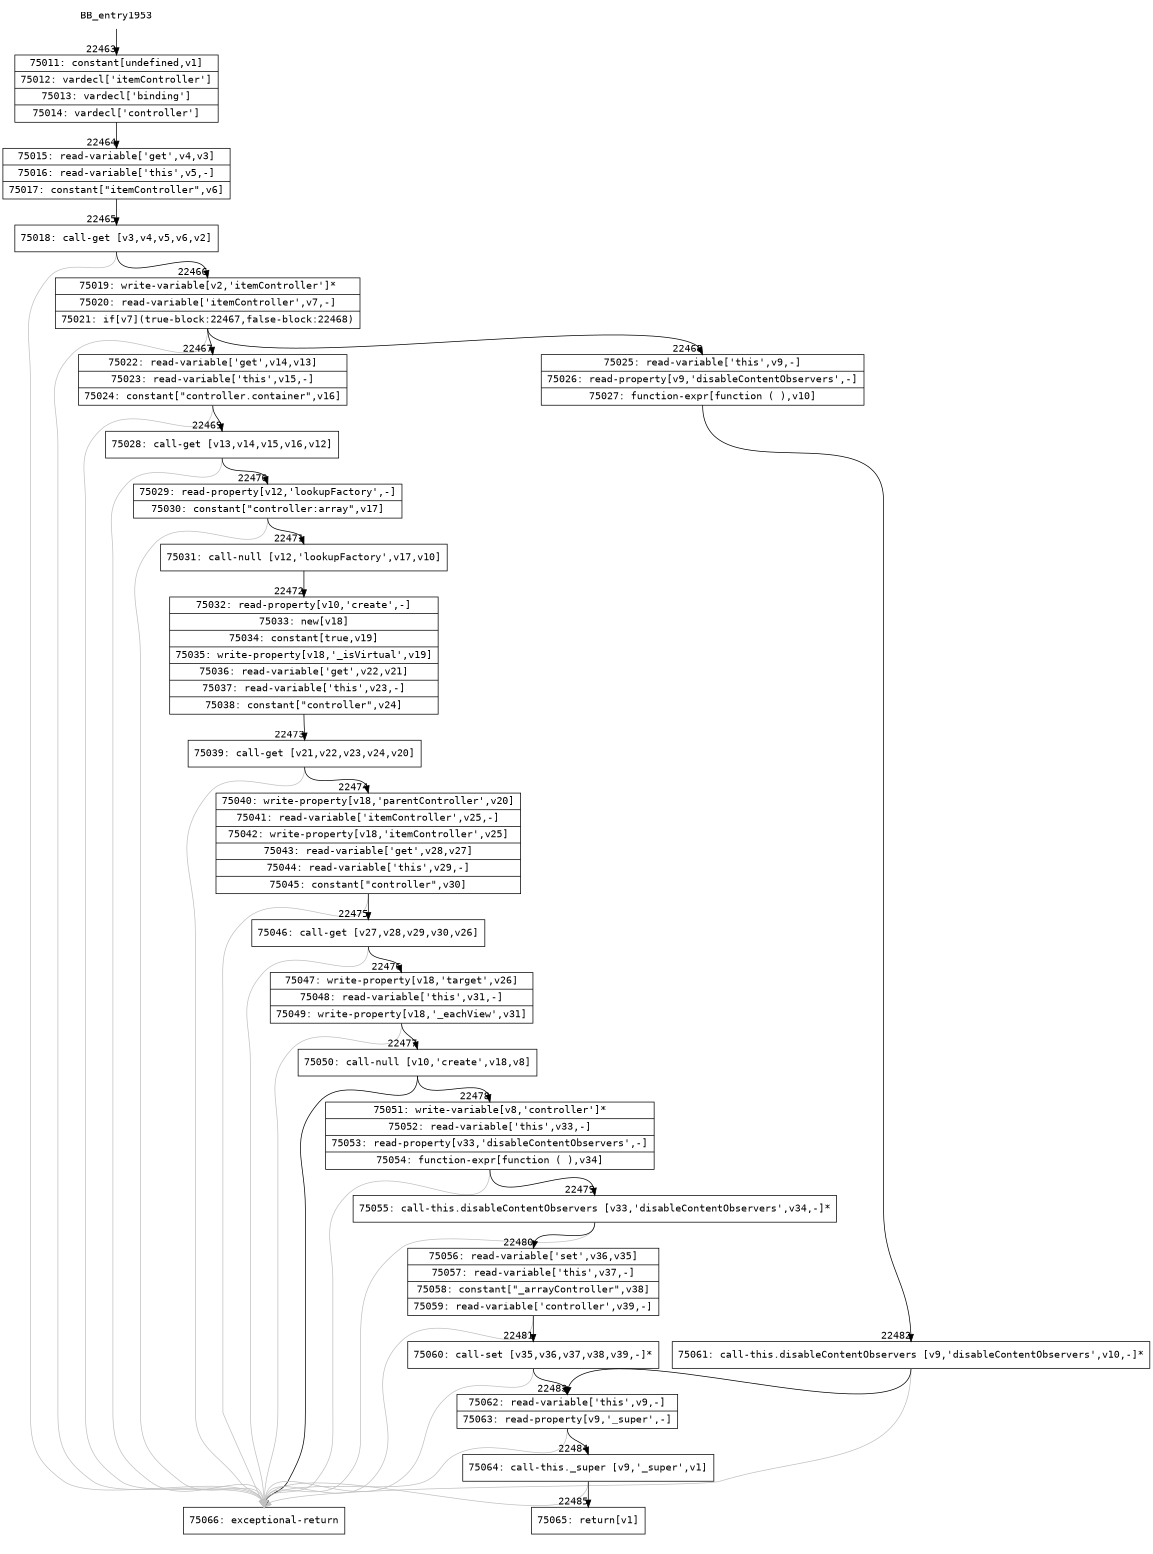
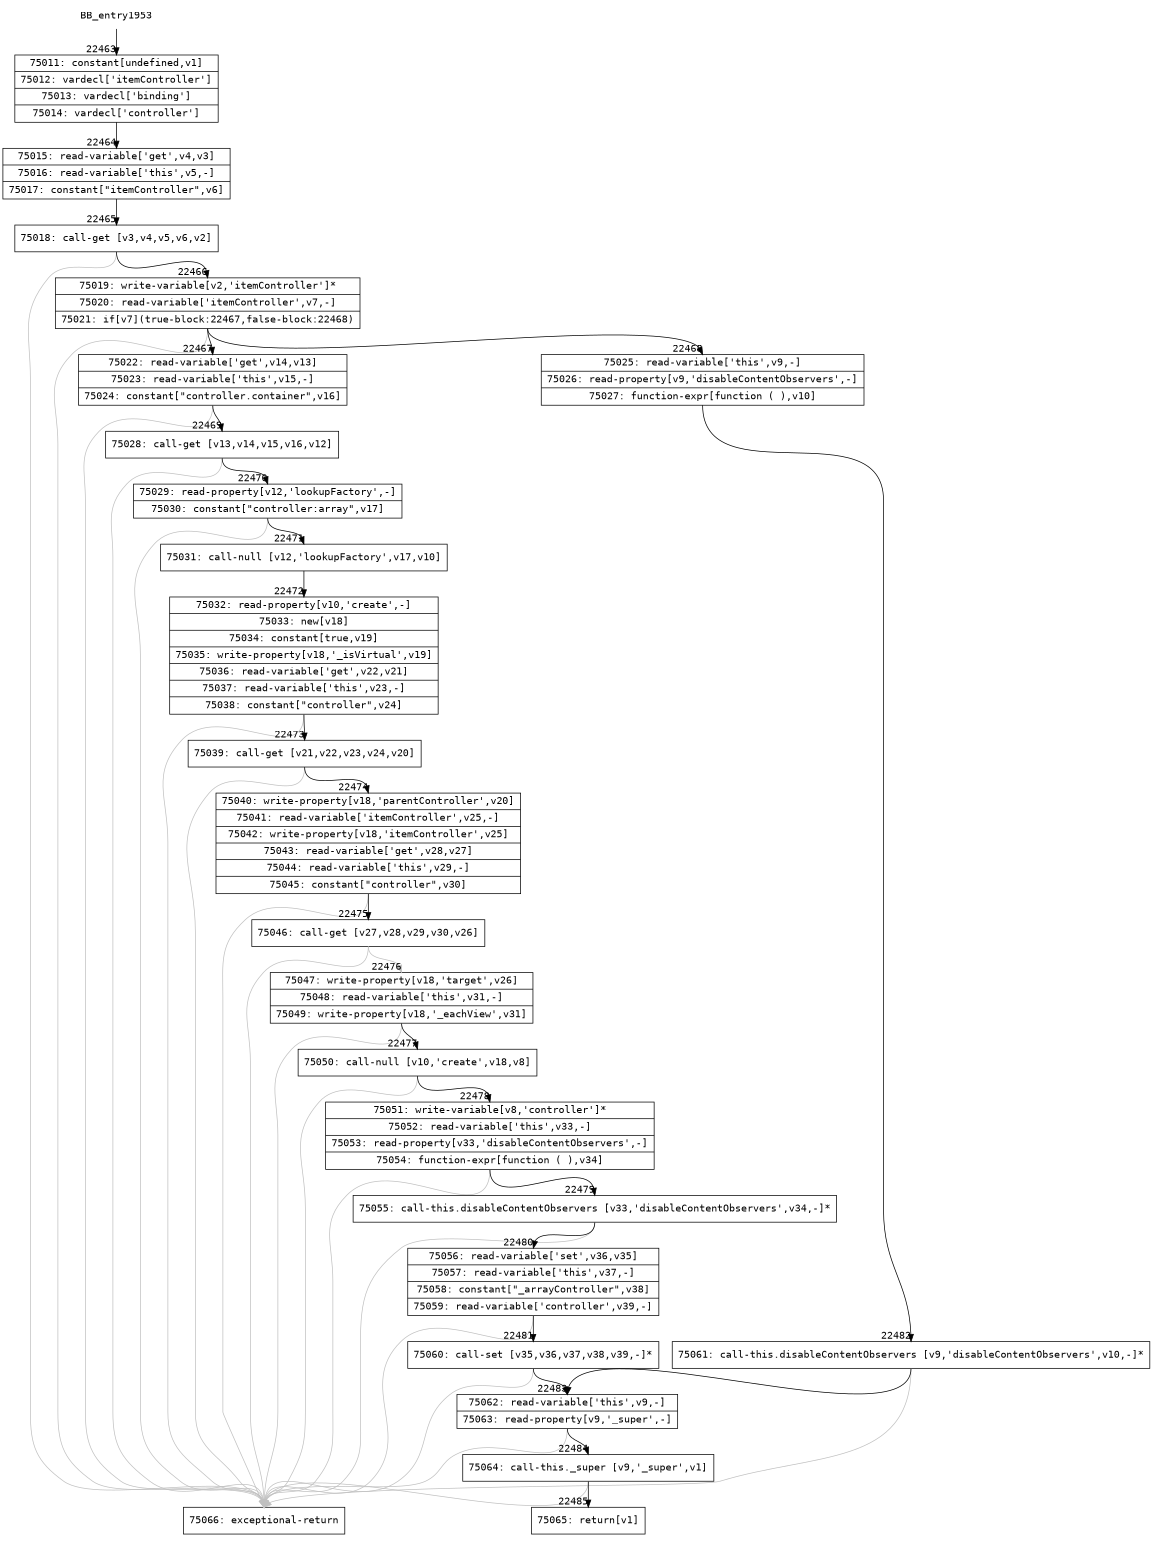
(381, 959) -> (381, 959)
none -> (168, 1074)
(305, 1249) -> (305, 1249)
